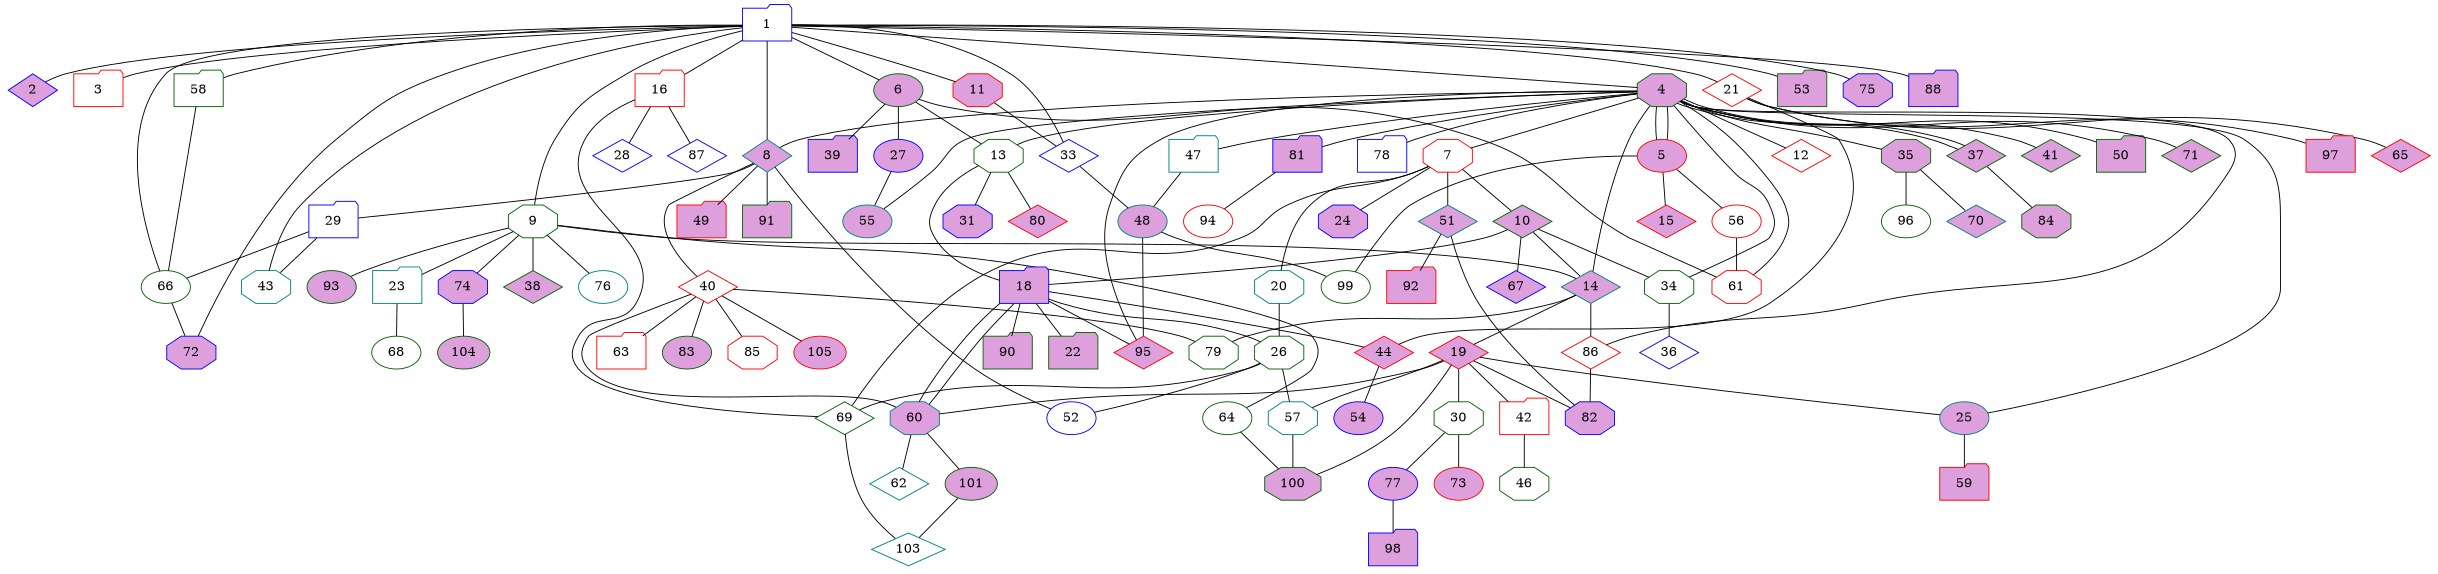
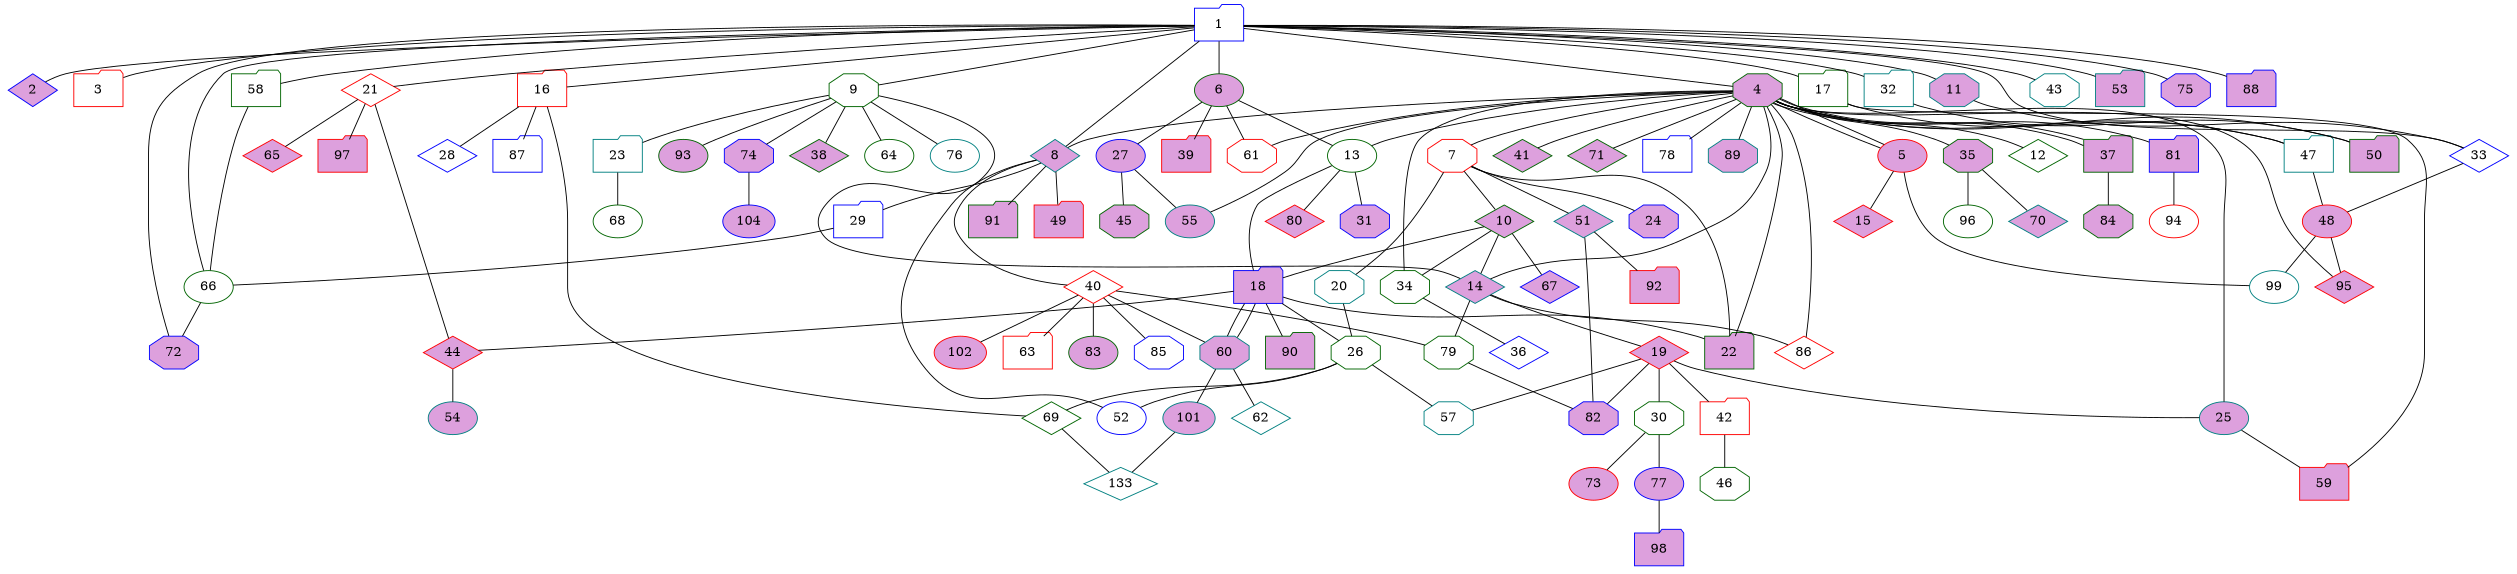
(978, 90) -> (1954, 90)
(1802, 90) -> (2120, 90)
none -> (1823, 90)
none -> (1889, 90)
(697, 156) -> (518, 156)
(833, 156) -> (1186, 156)
(999, 156) -> (1352, 156)
none -> (1733, 156)
(1801, 156) -> (2038, 156)
(1976, 156) -> (2108, 156)
none -> (1124, 221)
(1143, 221) -> (2327, 221)
(1737, 221) -> none
none -> (1771, 222)
(1120, 251) -> (1651, 183)
(299, 255) -> none
(1346, 287) -> (2274, 287)
(1097, 327) -> none
(464, 353) -> (749, 221)
(753, 353) -> (1159, 353)
(820, 353) -> (960, 353)
(1590, 385) -> (1520, 386)
(1193, 394) -> none
(1358, 418) -> (453, 418)
(971, 484) -> (1189, 418)
(1293, 484) -> none
(908, 549) -> (1121, 484)
